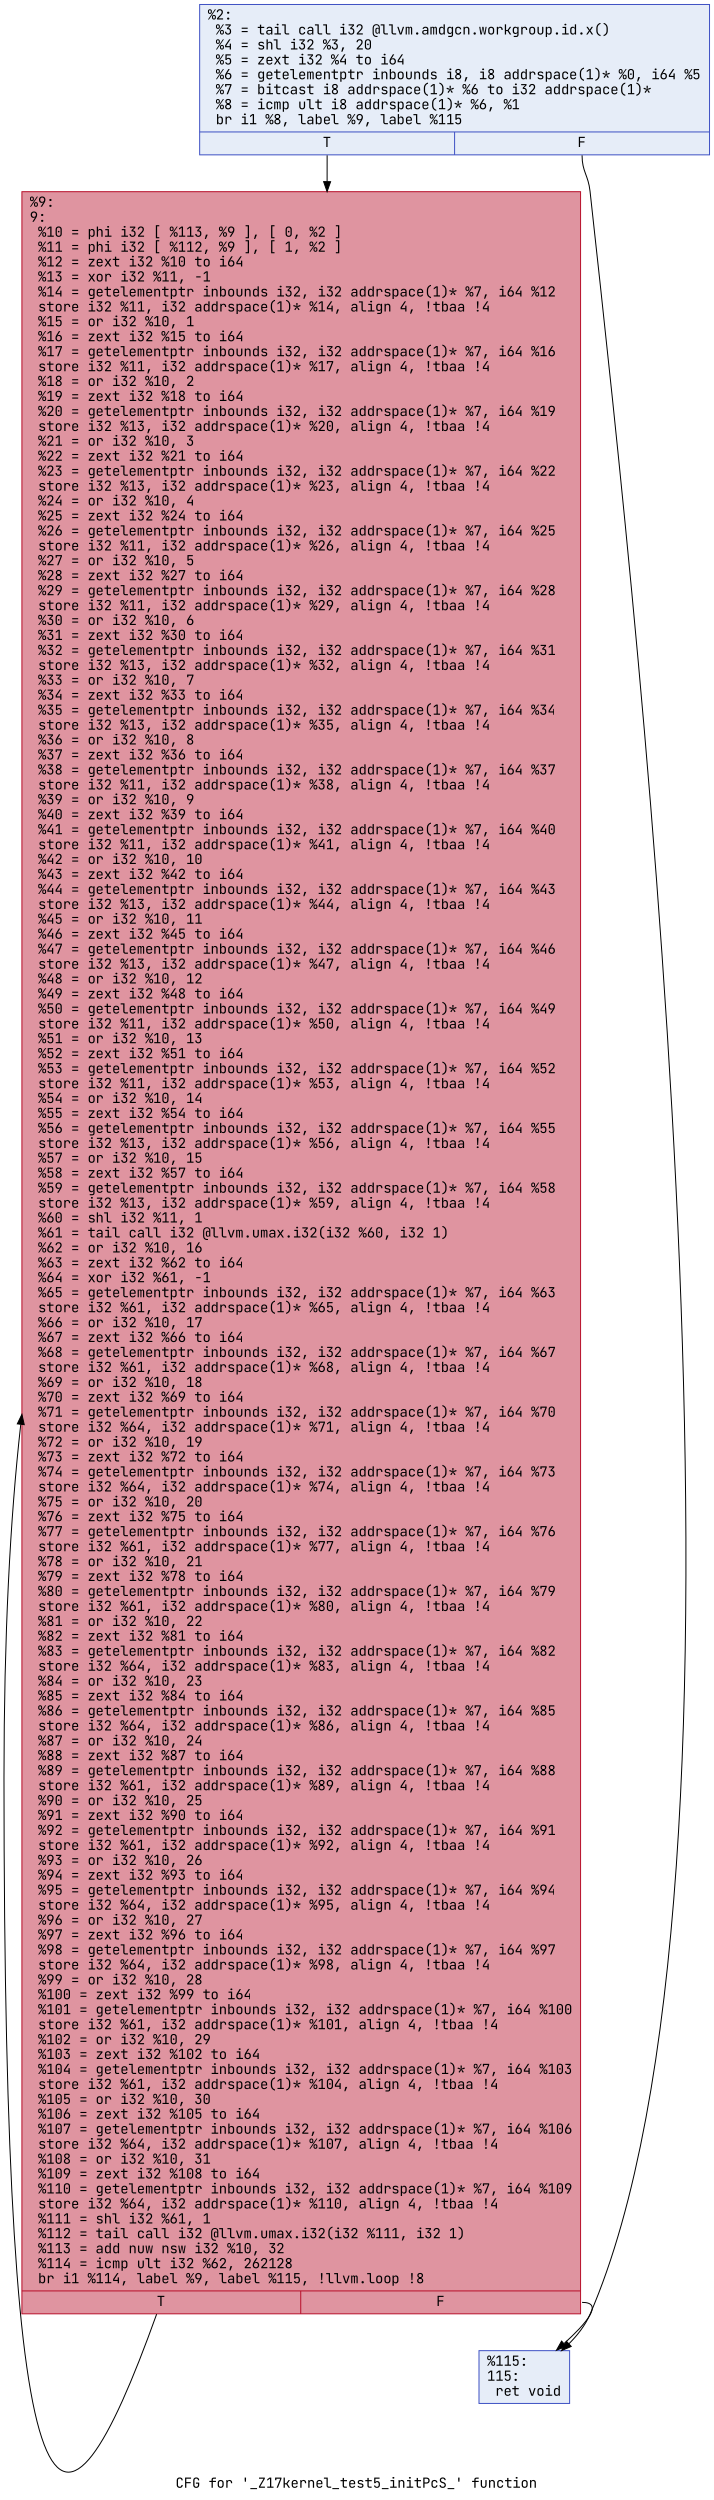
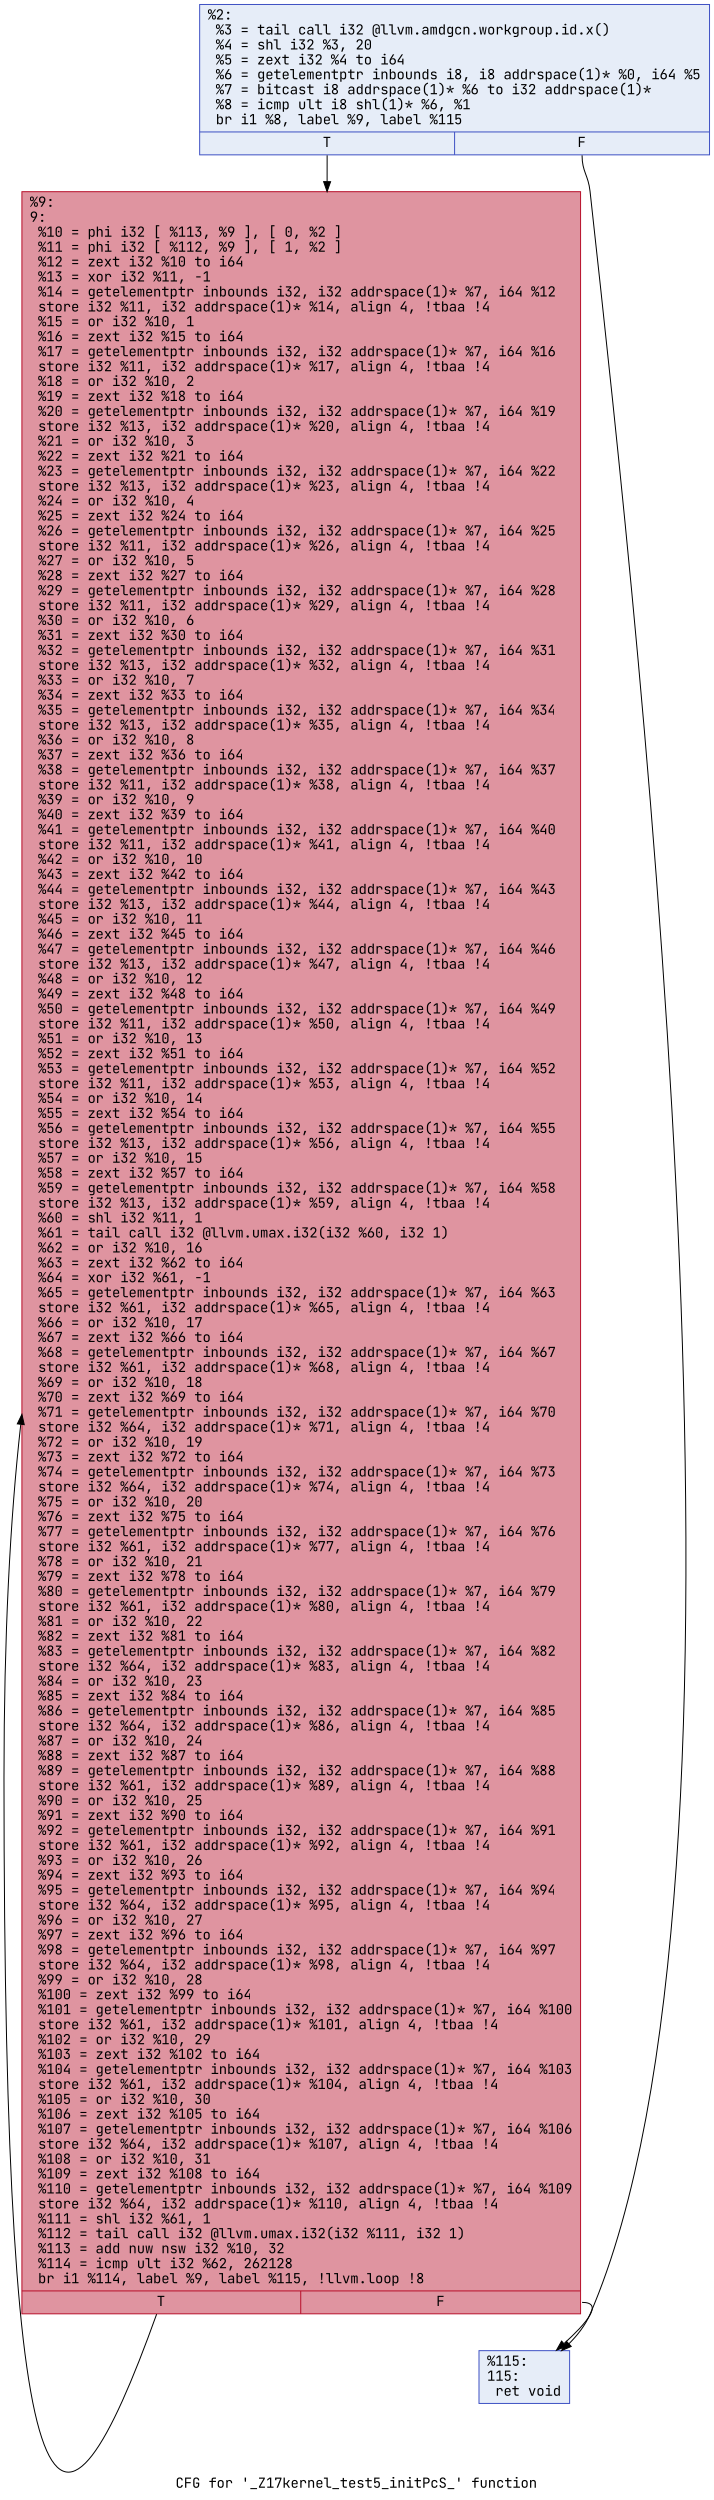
(364, 105) -> (340, 105)
